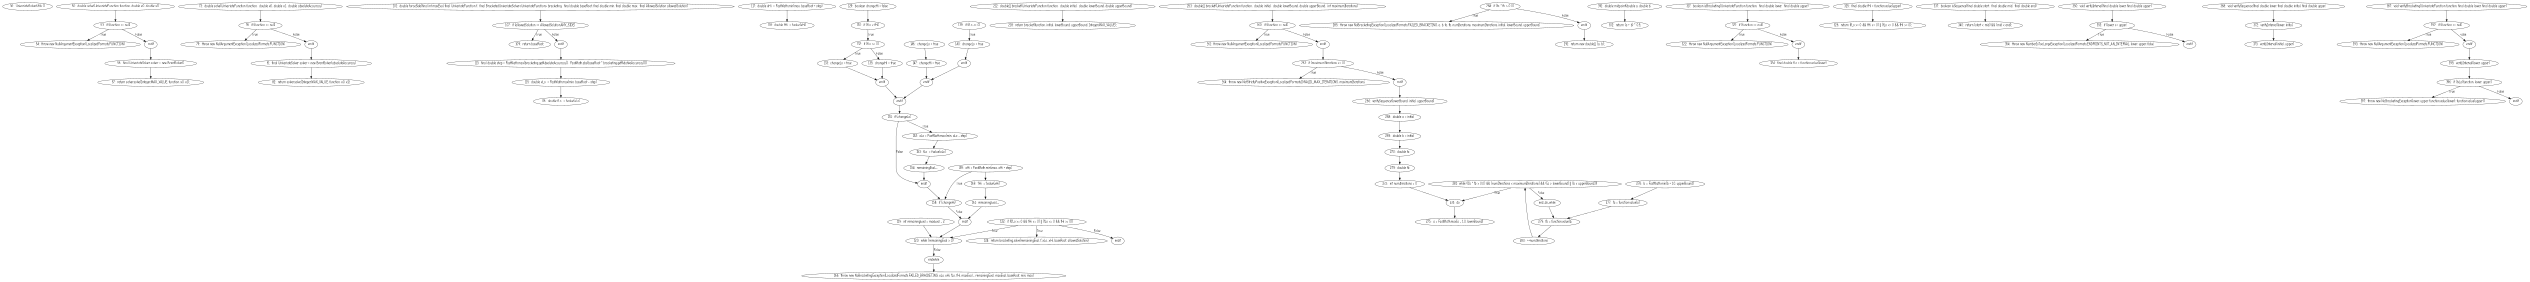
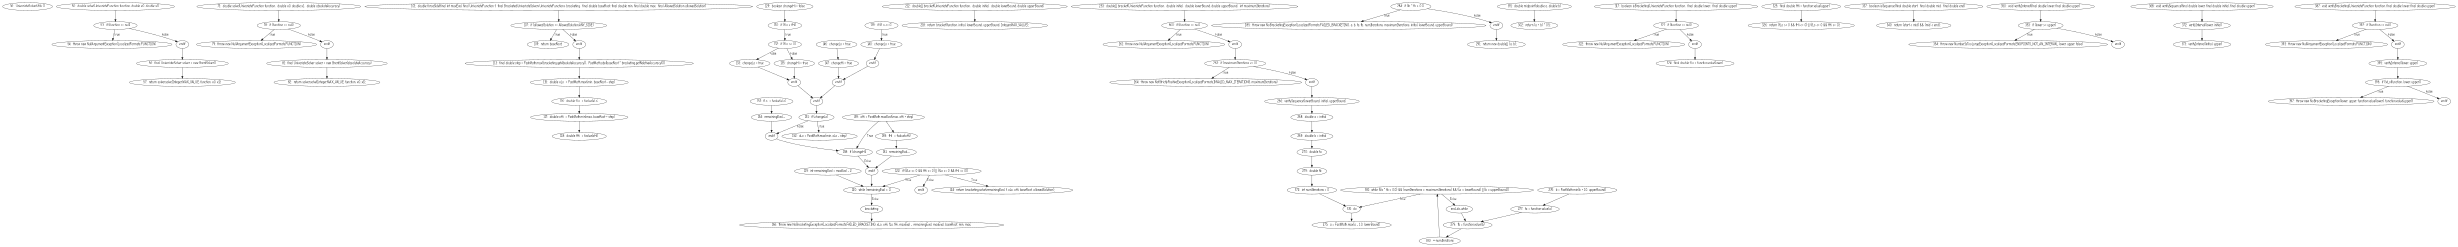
(858, 54) -> (773, 54)
none -> (579, 108)
(936, 143) -> none
(985, 168) -> (883, 117)
(934, 260) -> (872, 209)
